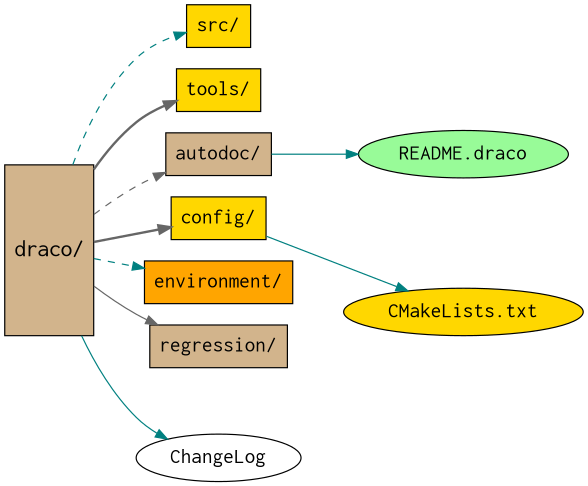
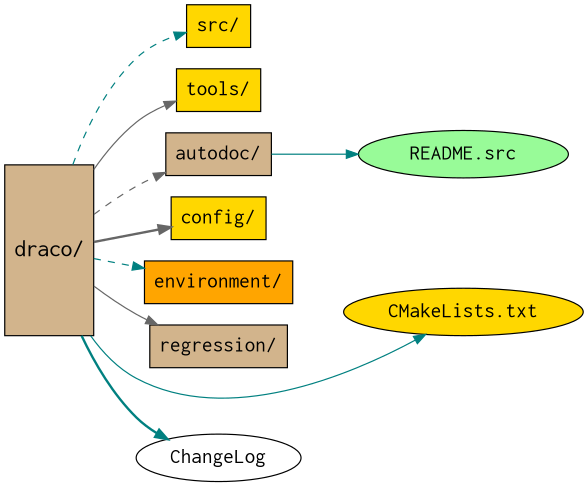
(125, 132) -> (125, 132)
(463, 154) -> (463, 154)
(332, 261) -> (248, 397)
(113, 390) -> (113, 390)
